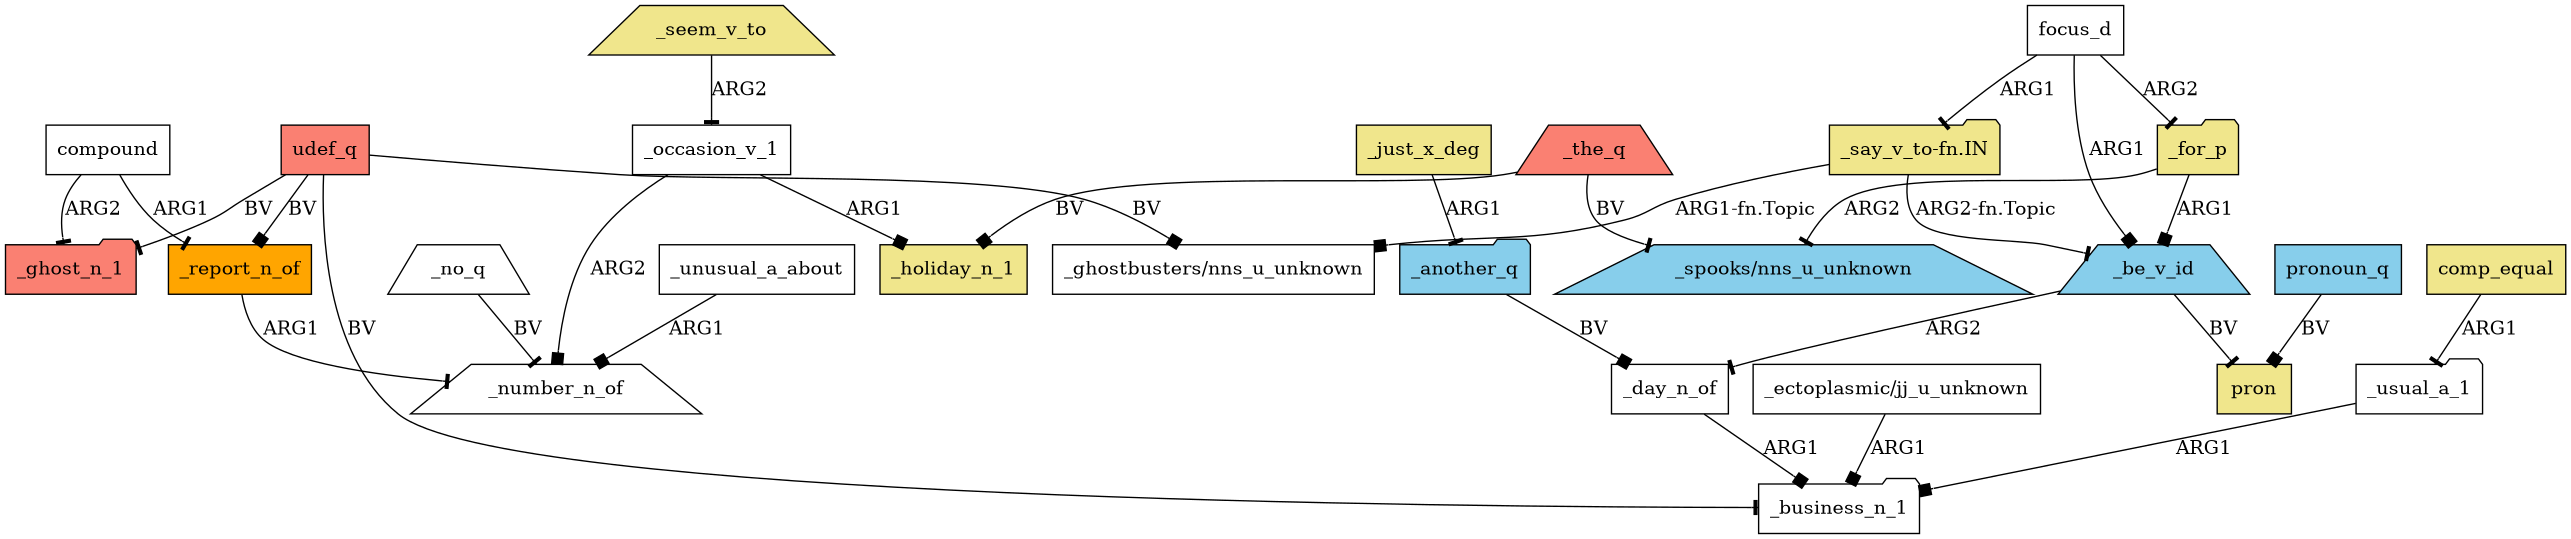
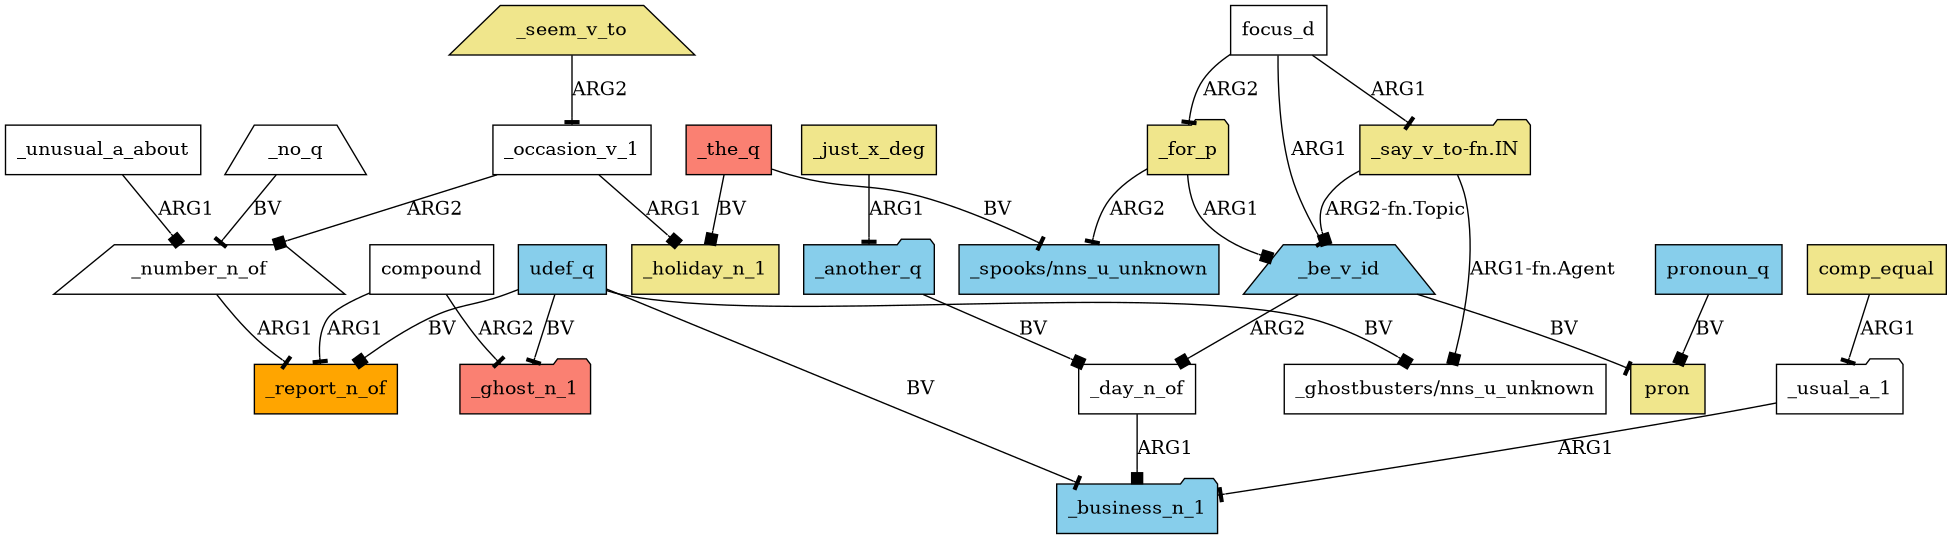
(325, 150) -> (562, 270)
(1594, 150) -> (729, 150)
(2082, 150) -> (1285, 150)
(1746, 210) -> (1543, 270)
(1975, 238) -> (1329, 195)
(1794, 270) -> (1089, 270)
(1898, 327) -> (1244, 326)
(326, 364) -> (247, 330)
(1897, 389) -> none
(2145, 446) -> (1501, 450)
(1839, 509) -> (1137, 509)
